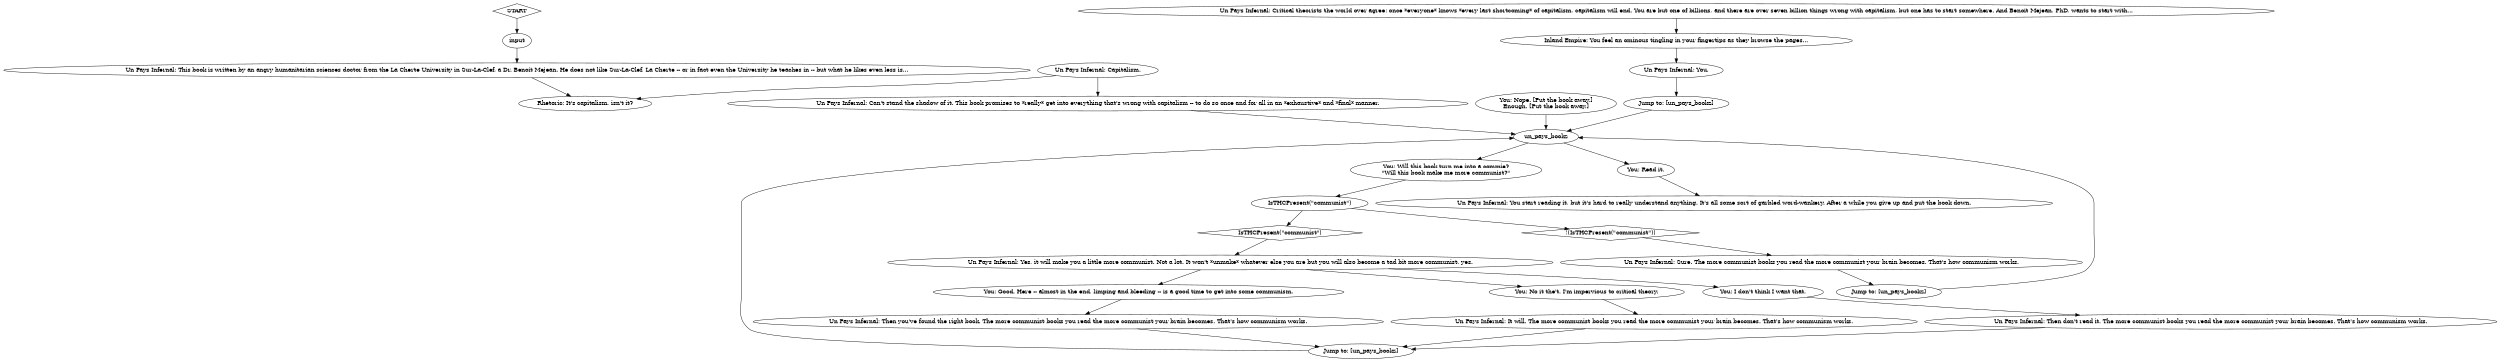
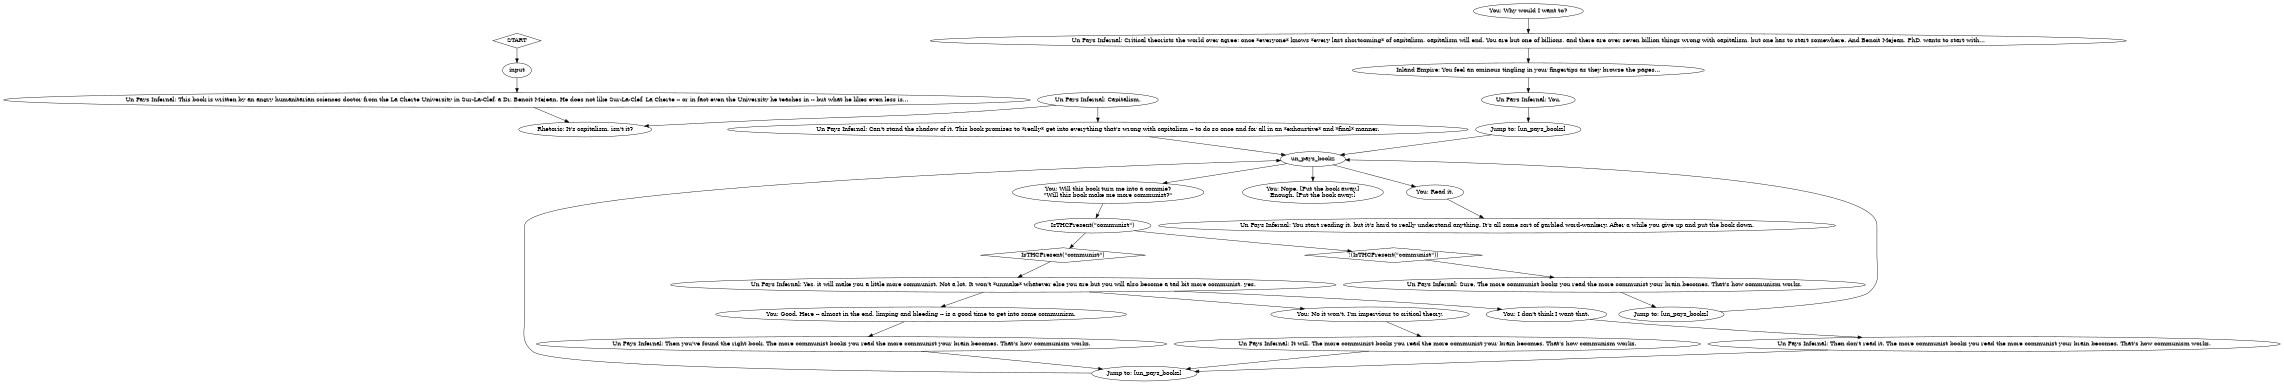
none -> (1528, 11)
(1546, 120) -> (1313, 172)
(1587, 292) -> (1370, 314)
